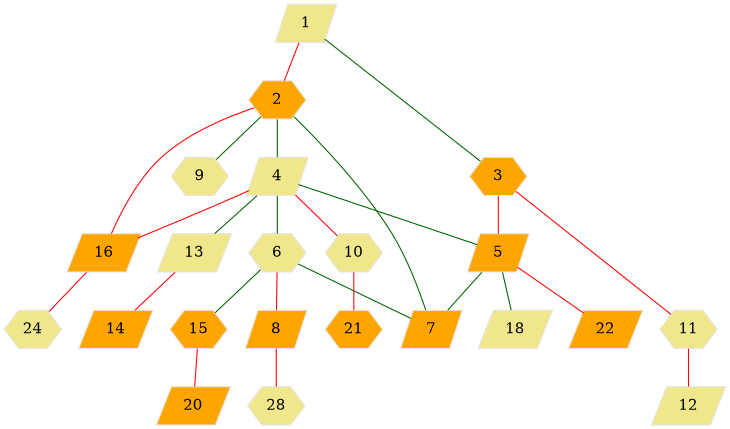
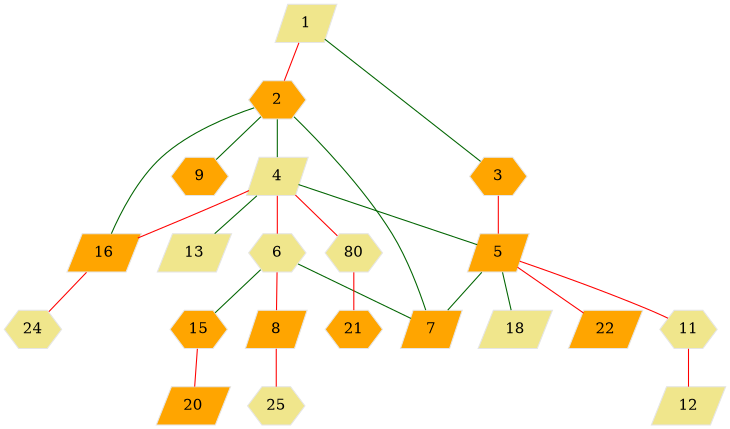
(167, 153) -> (167, 153)
(200, 176) -> (200, 176)
(277, 215) -> (277, 215)
(354, 253) -> (354, 253)
(593, 253) -> (594, 288)
(116, 329) -> none
(276, 406) -> (276, 406)
